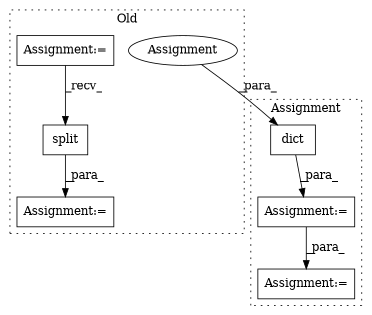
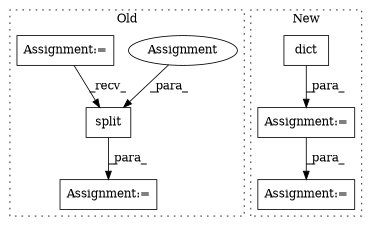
(237, 91) -> (149, 83)
(306, 109) -> (306, 19)
